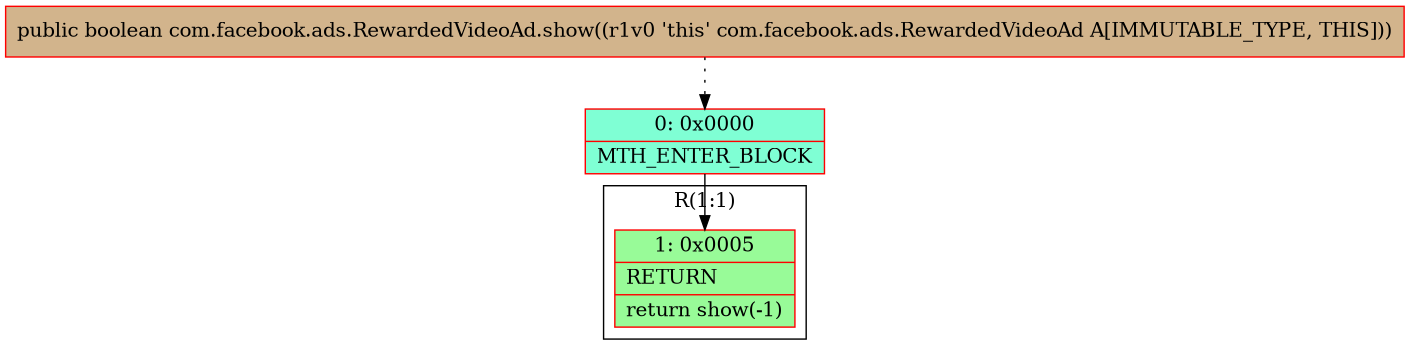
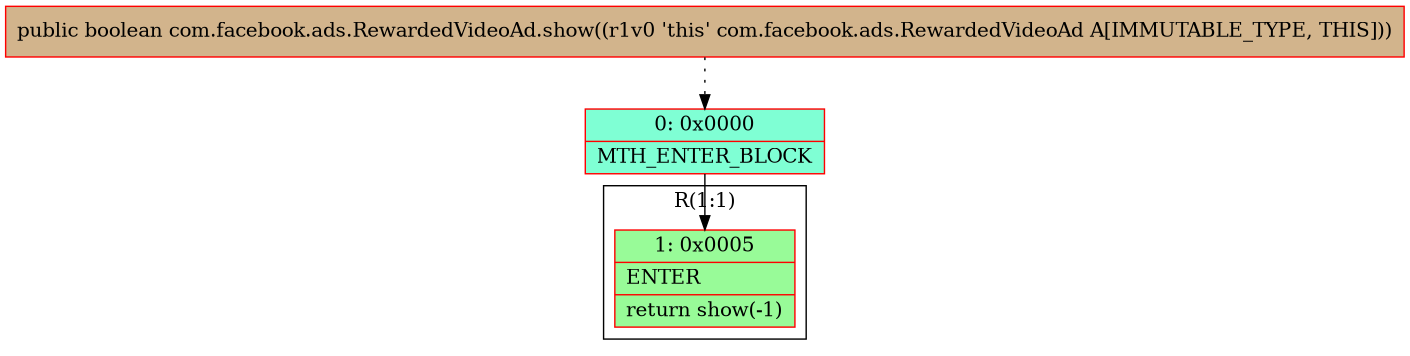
(672, 278) -> (663, 278)
